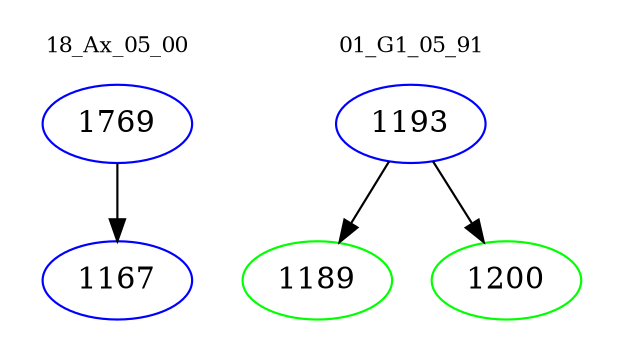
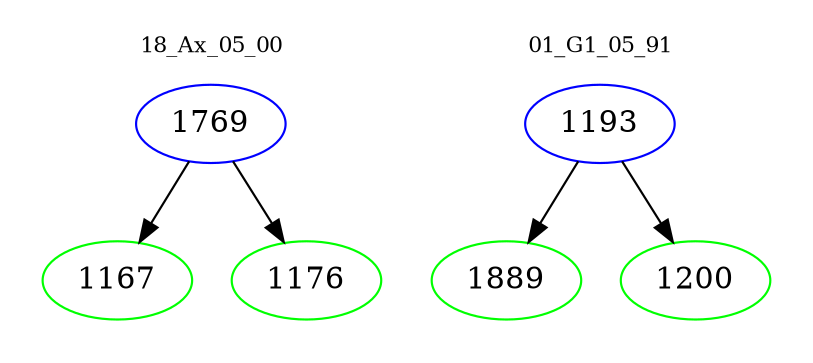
(117, 280) -> (117, 280)
none -> (306, 280)
(317, 280) -> (506, 280)
